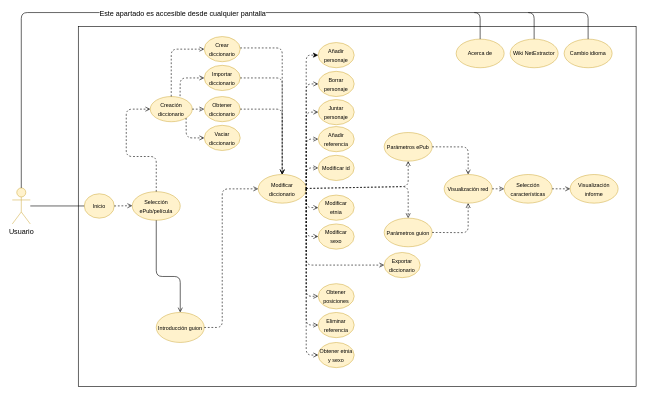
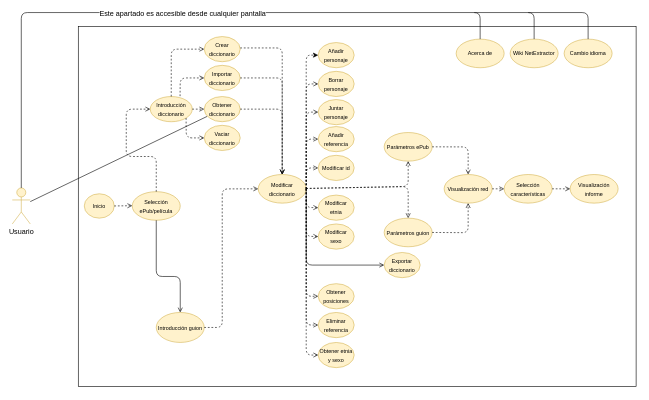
(171, 109) -> (171, 109)
(57, 206) -> (119, 159)
(344, 265) -> (344, 265)
